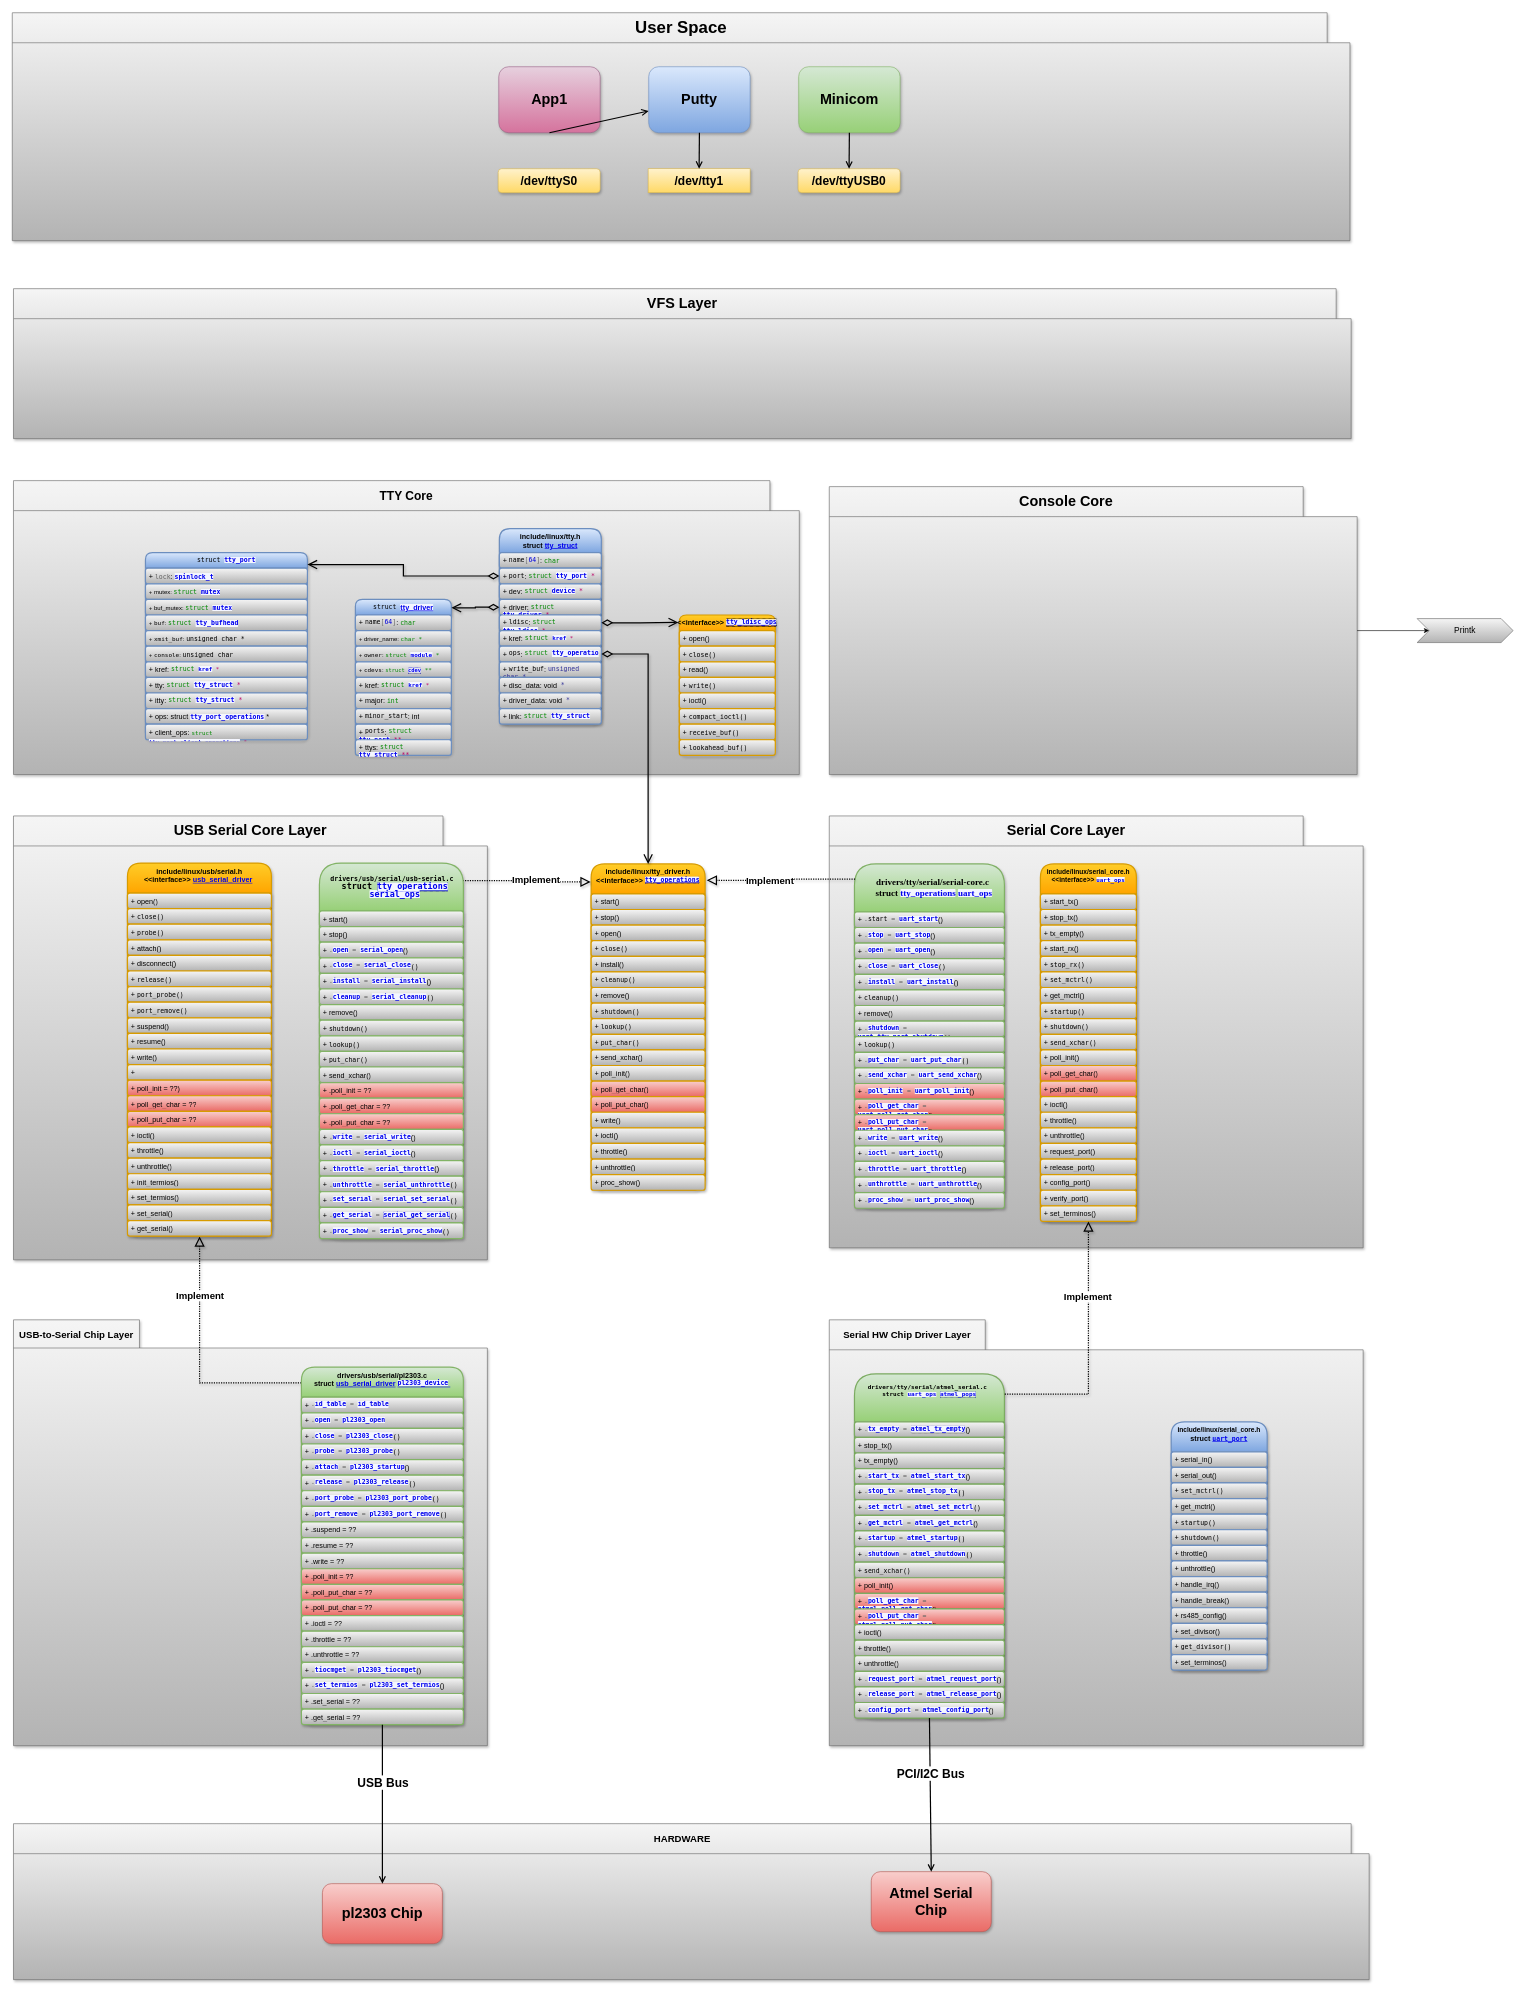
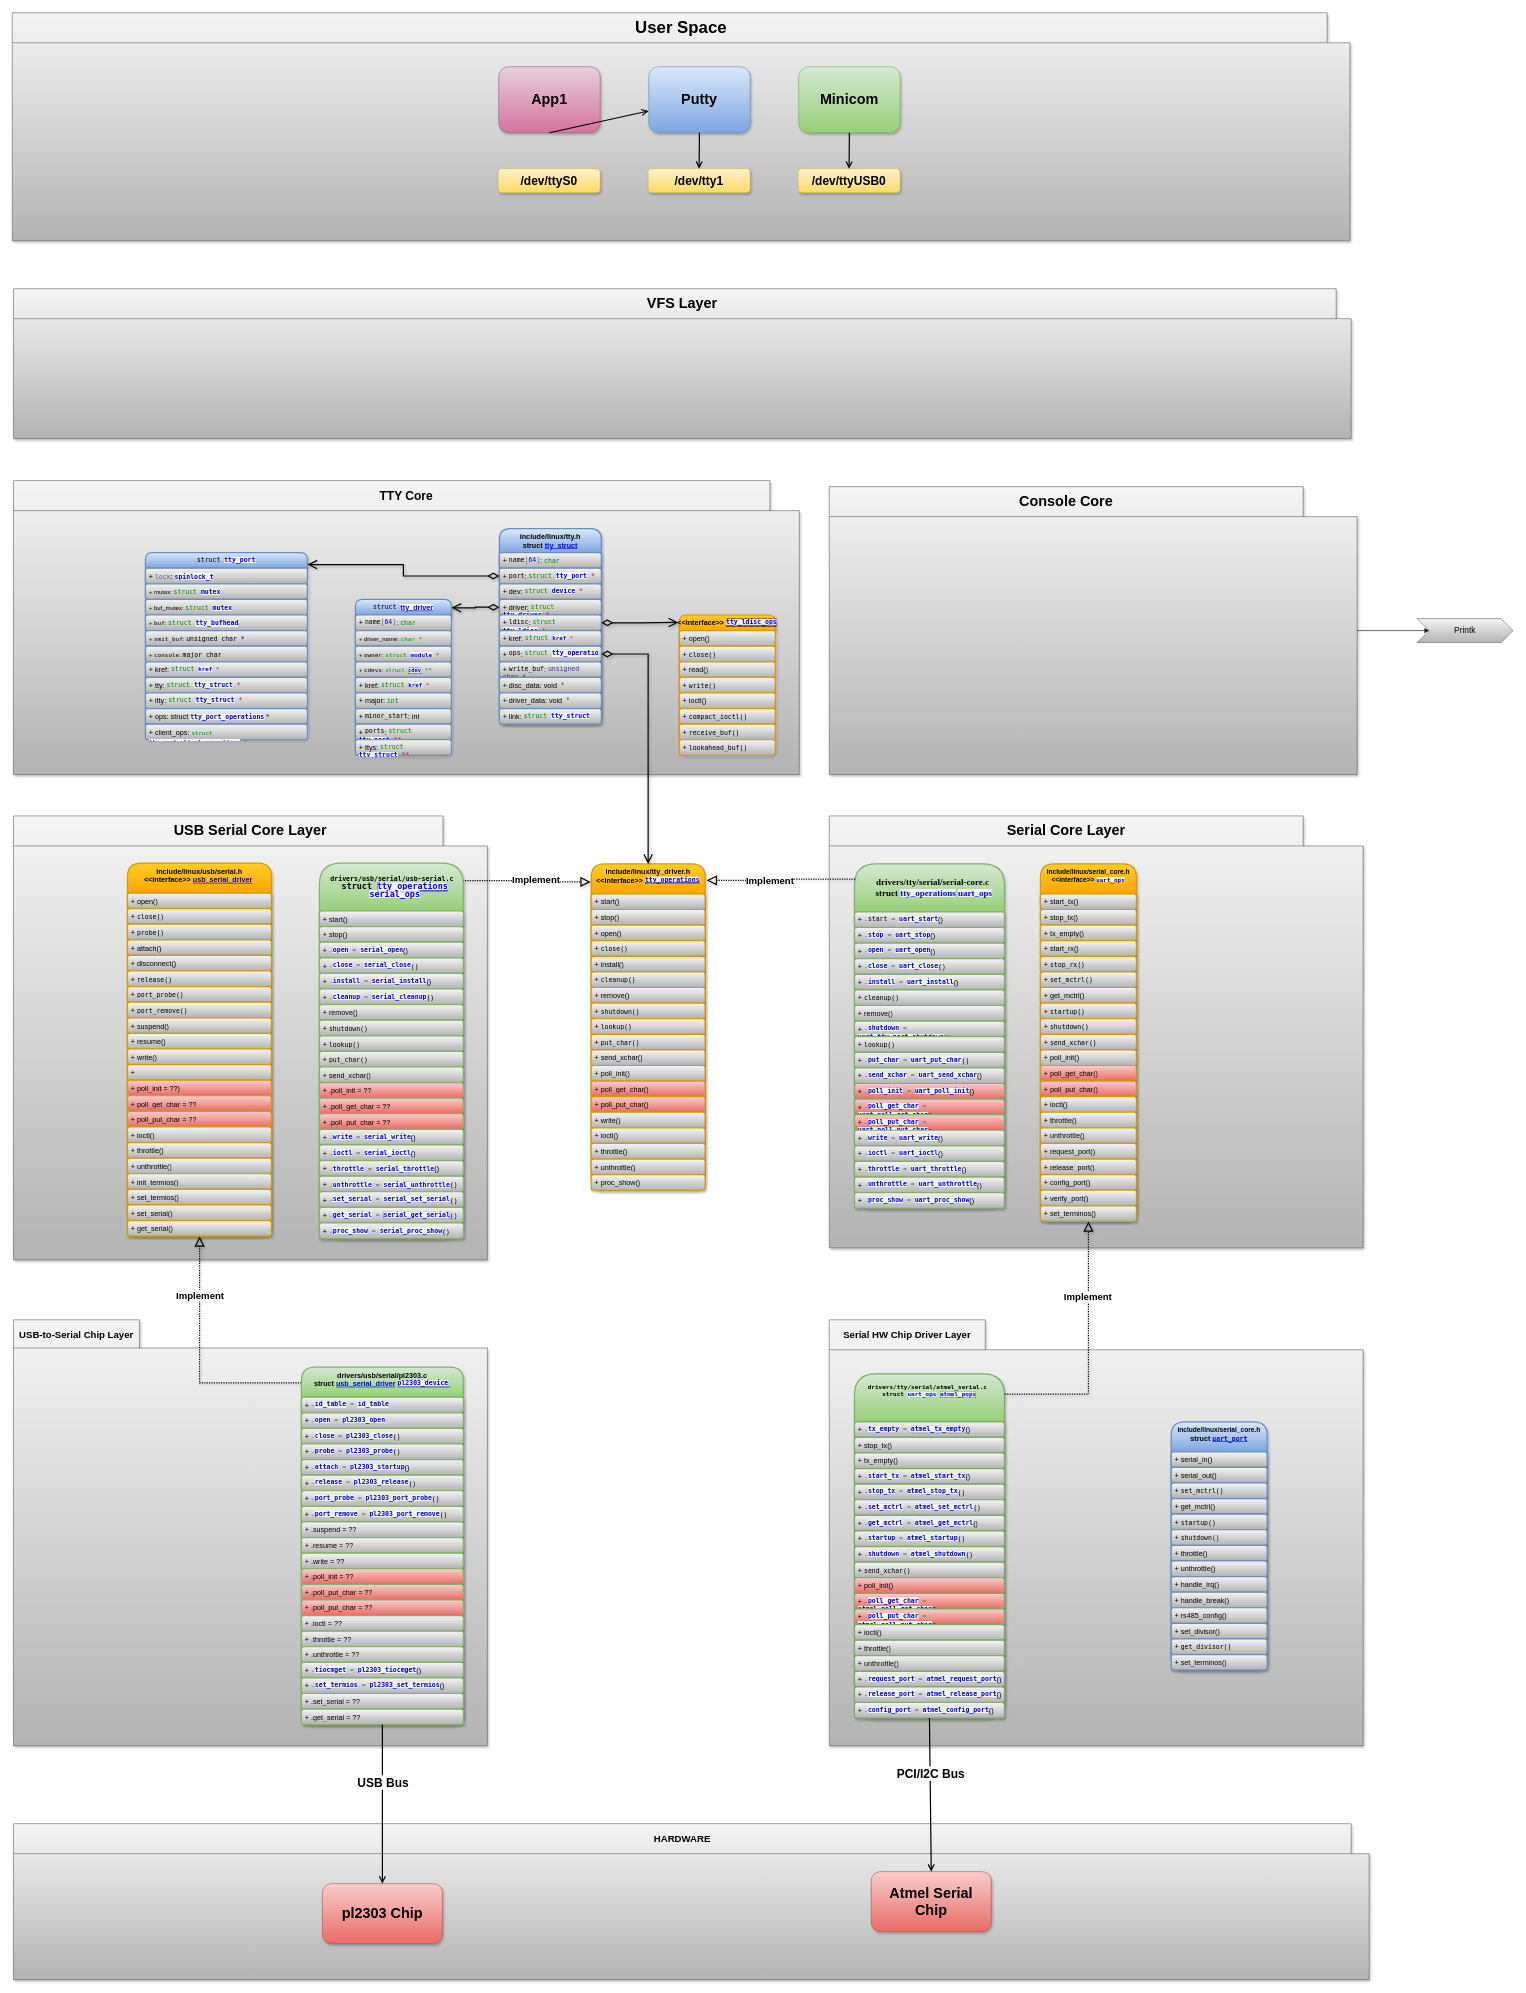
(699, 180) -> (699, 180)
(192, 654) -> (187, 654)
